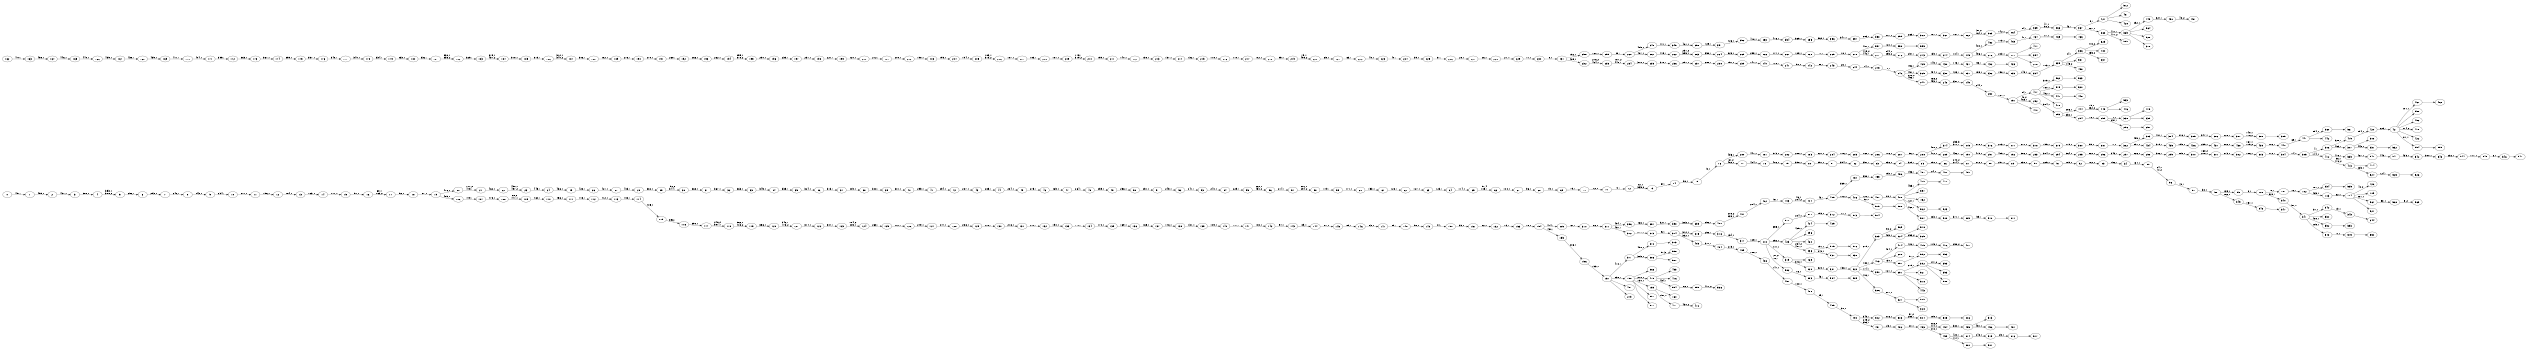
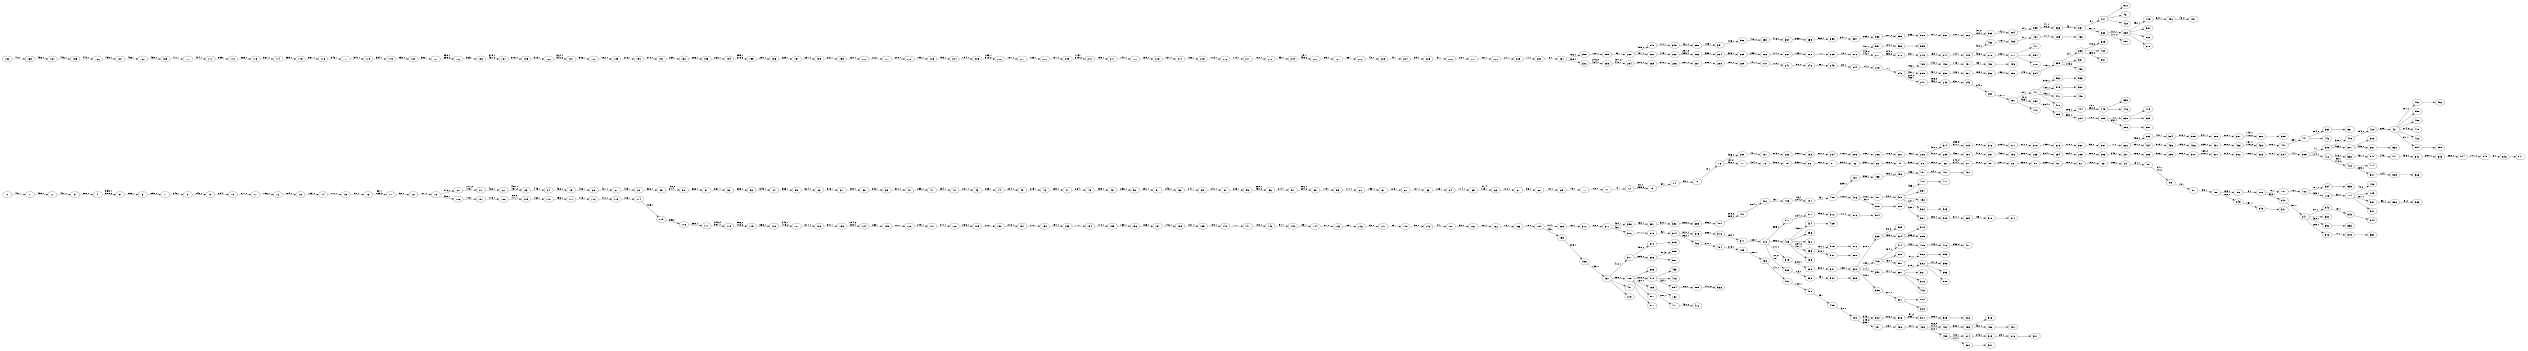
(1798, 260) -> (1797, 251)
